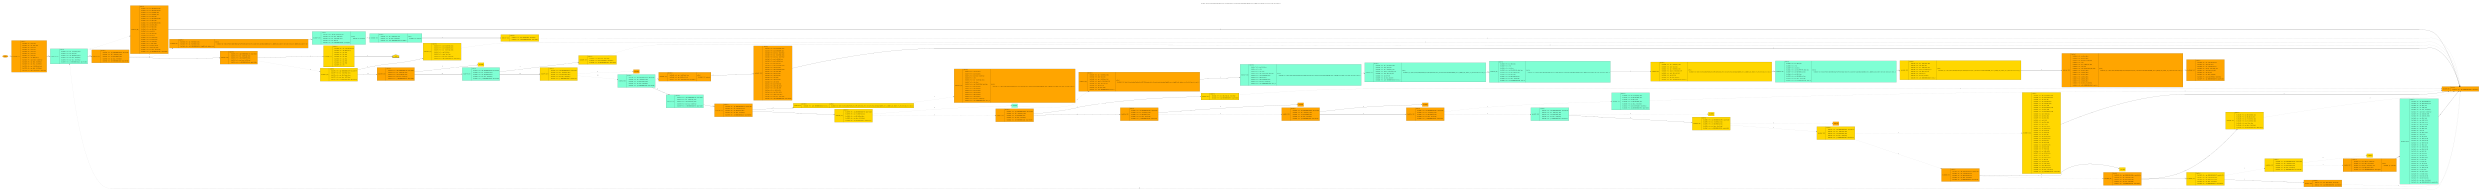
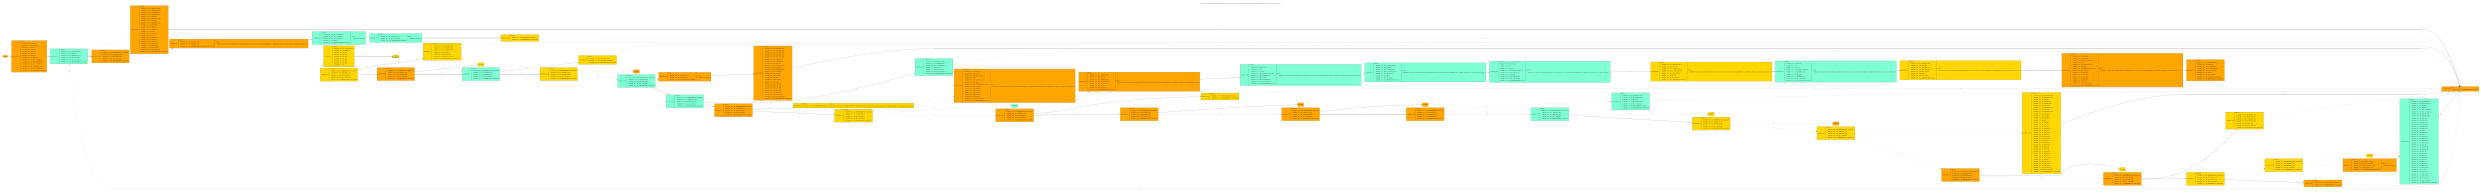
(239, 58) -> none
none -> (934, 67)
